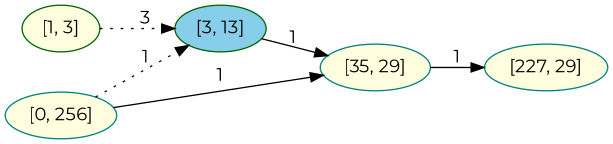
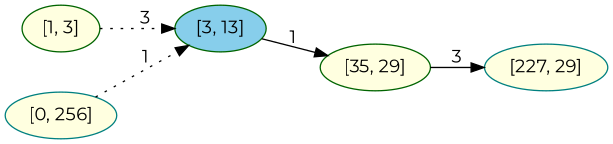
(457, 58) -> (457, 58)
(375, 67) -> (375, 67)
(212, 92) -> none
